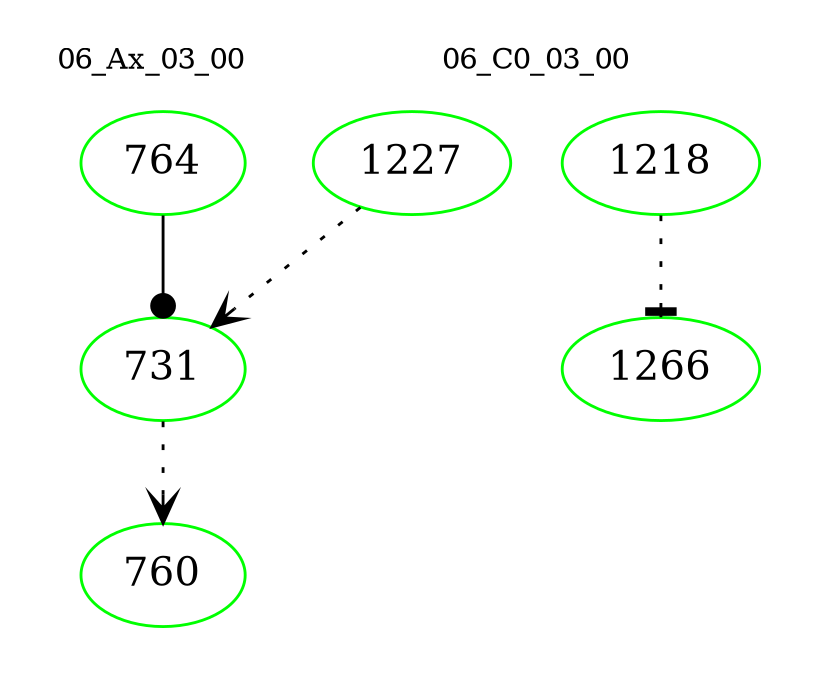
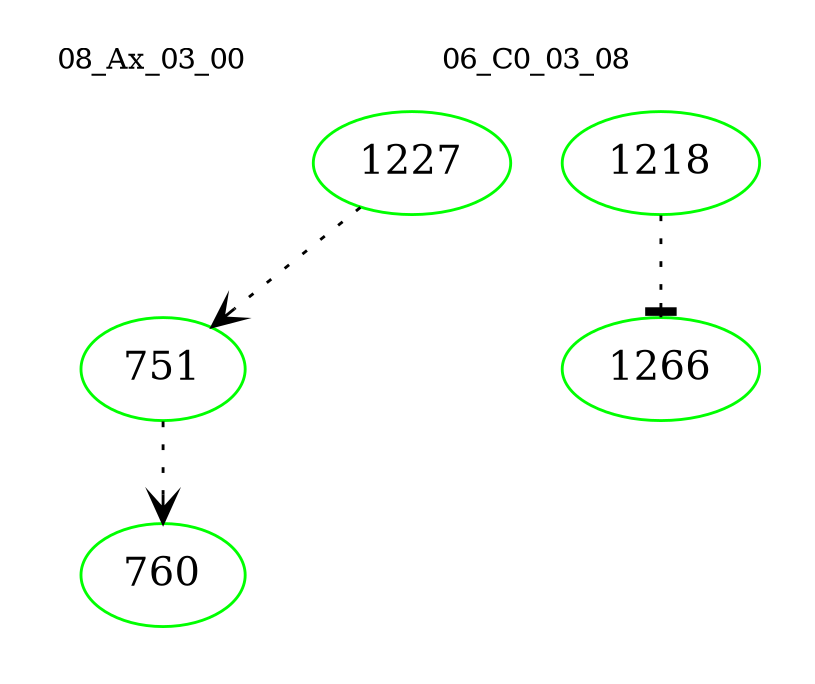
(152, 62) -> (152, 62)
(536, 62) -> (536, 62)
(163, 163) -> none
(163, 369) -> (163, 369)
